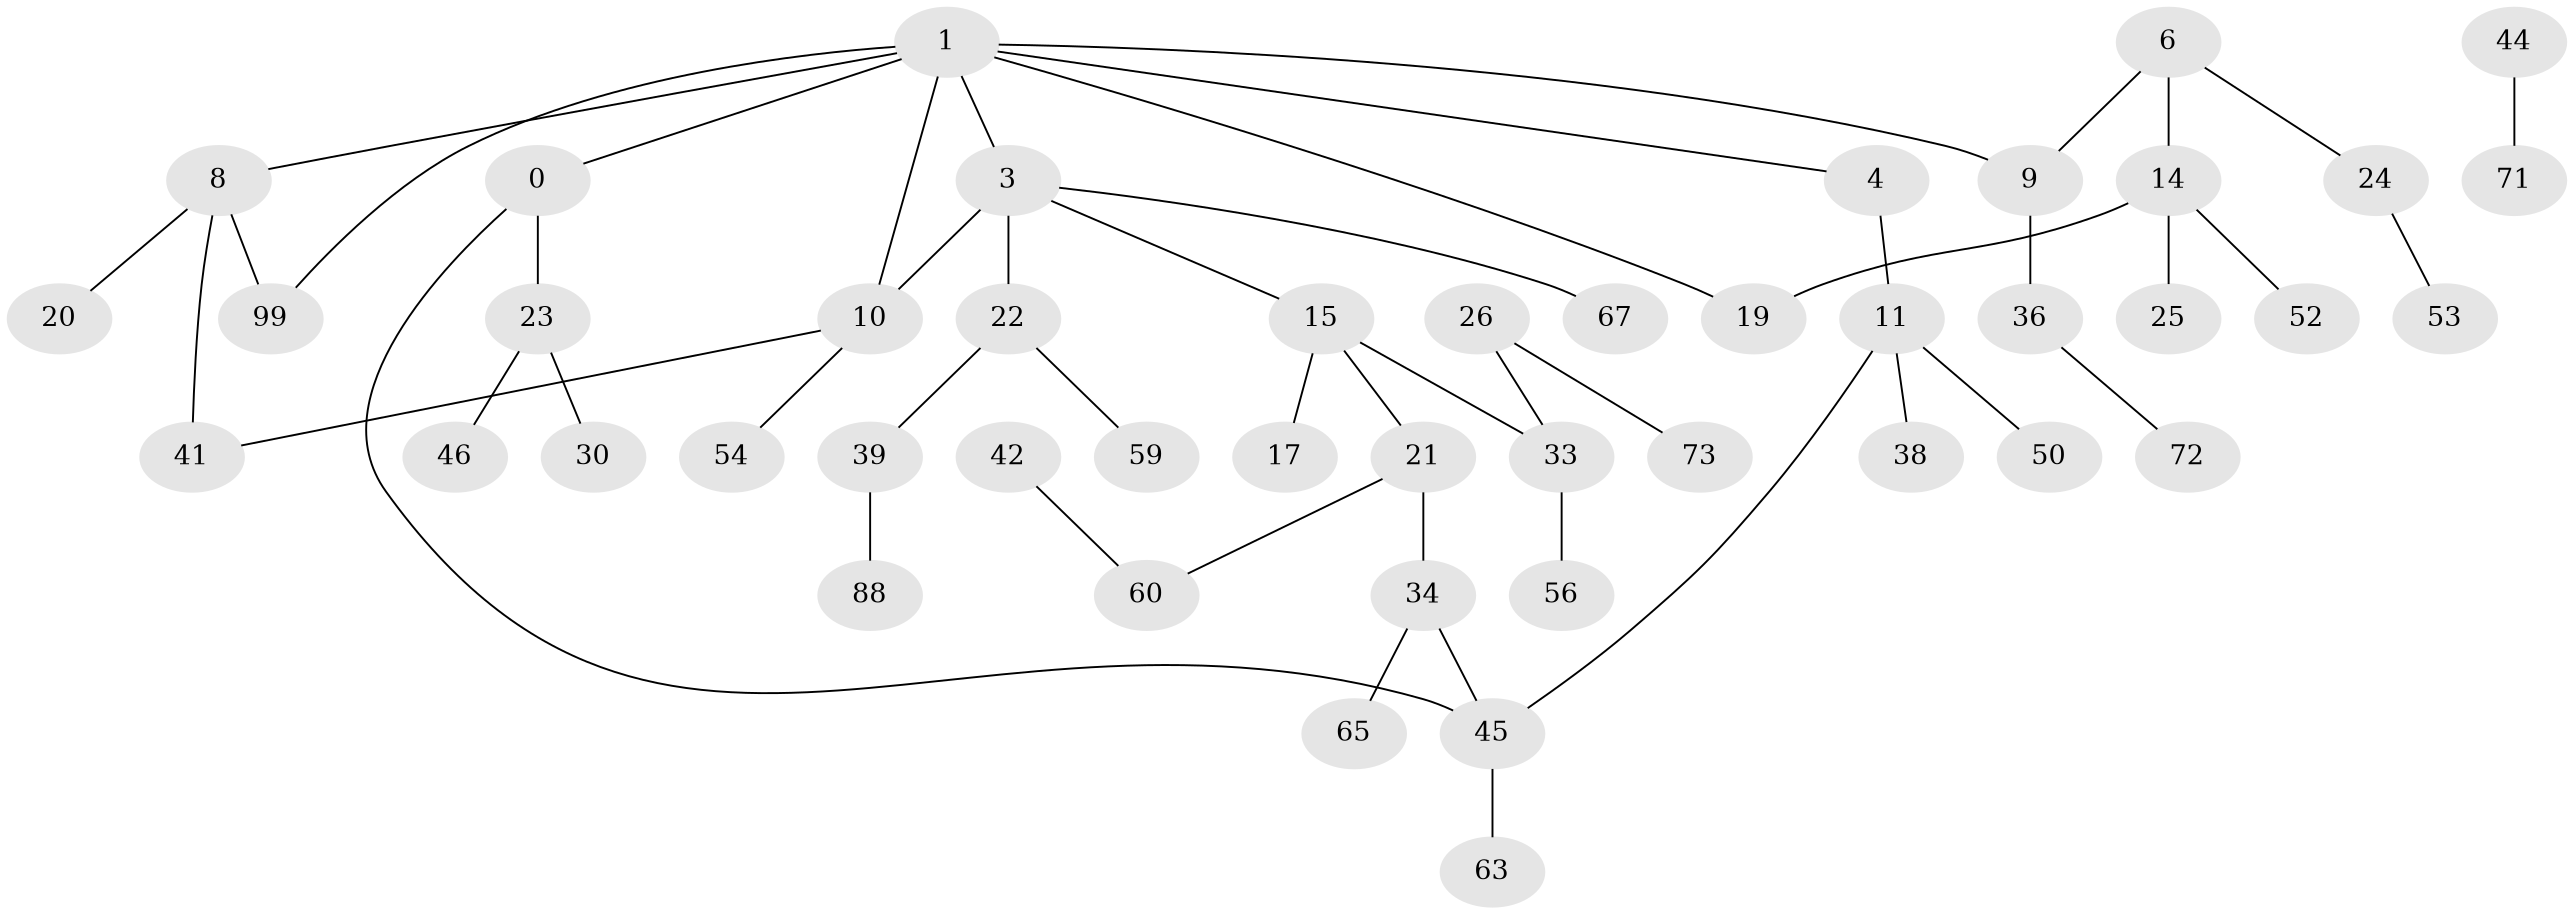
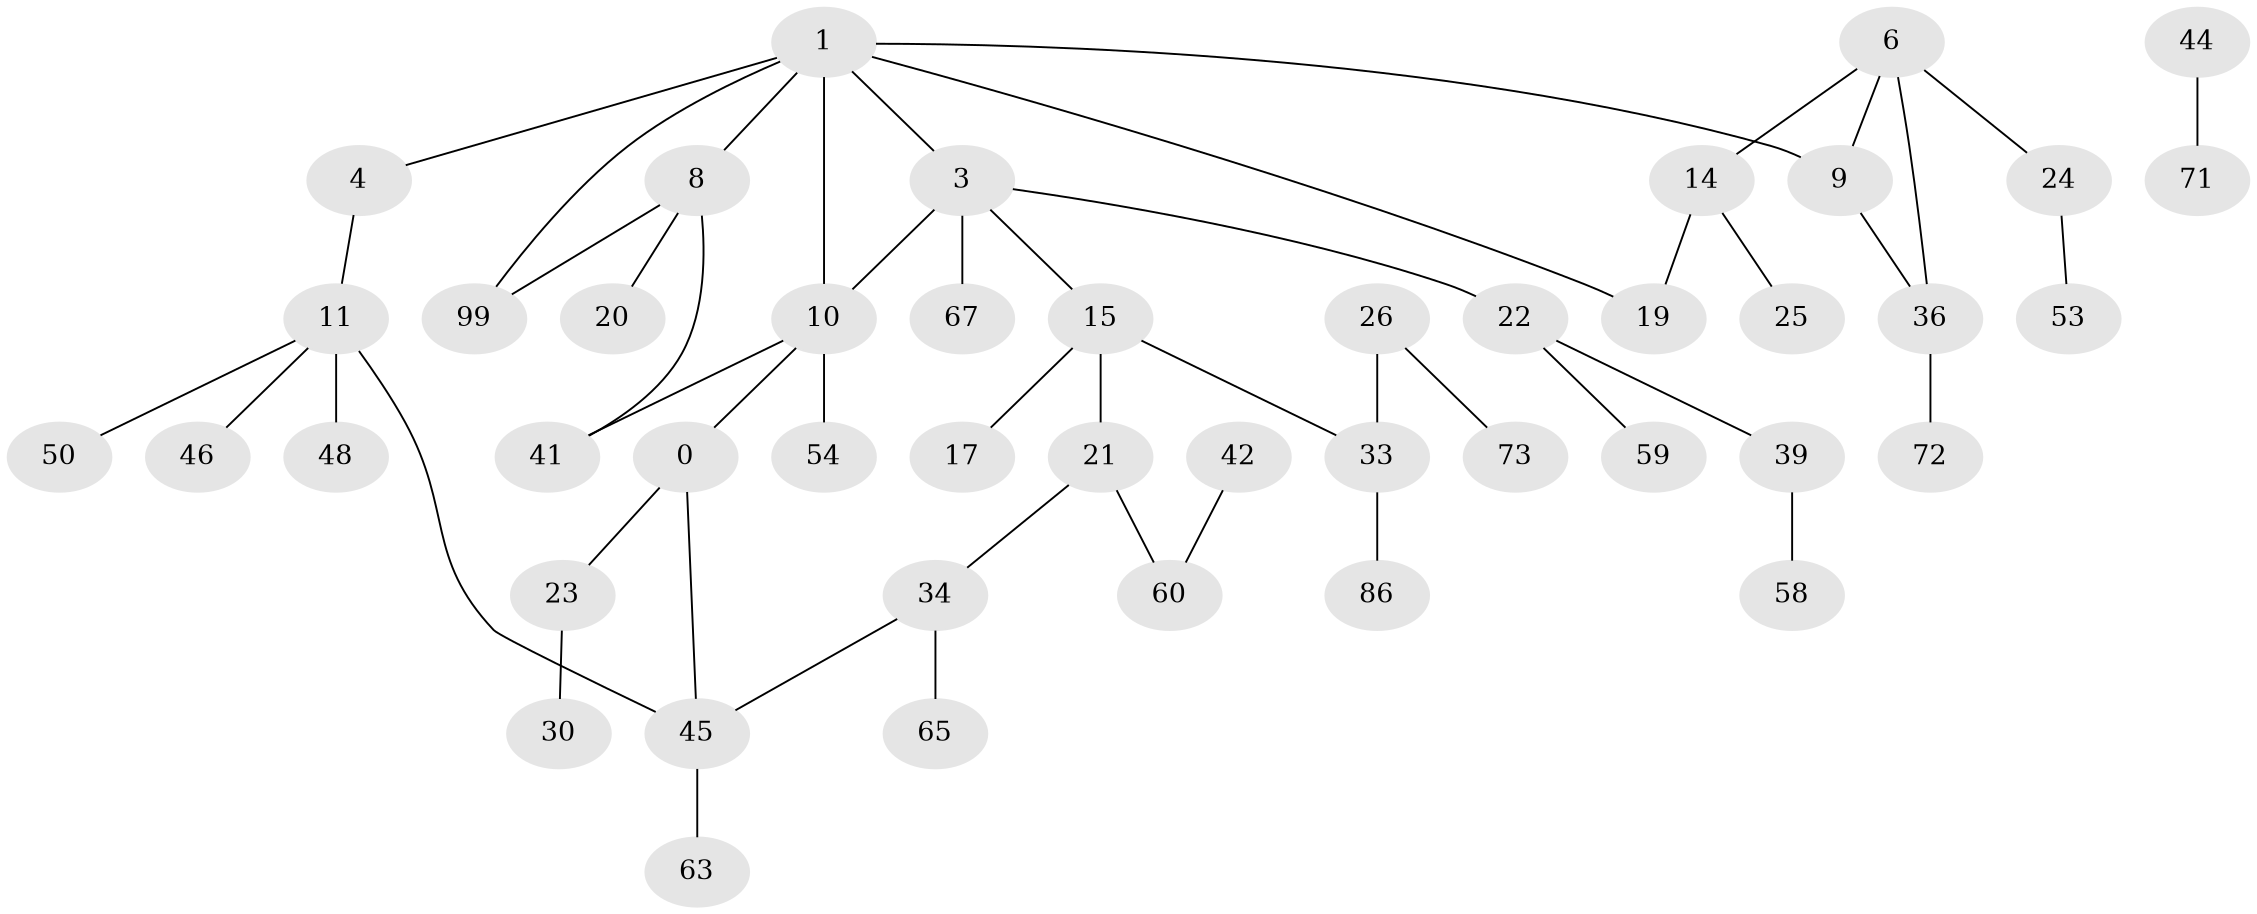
(742, 111) -> (755, 388)
none -> (1914, 180)
(2307, 319) -> none
(501, 381) -> (267, 388)
(1911, 457) -> (336, 457)
(870, 595) -> (1792, 595)
(1562, 595) -> (1377, 595)
